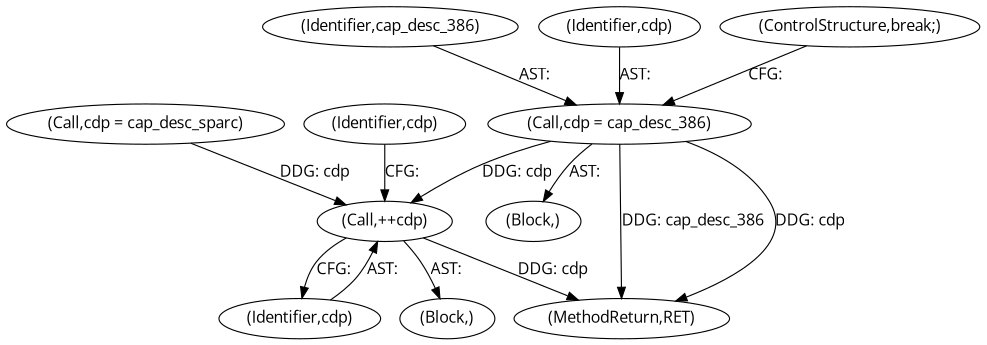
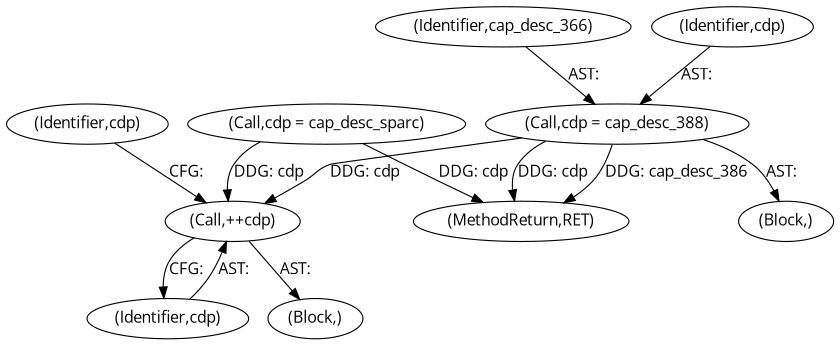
(390, 27) -> (503, 27)
(850, 27) -> none
(620, 124) -> (617, 124)
(495, 267) -> (418, 171)
